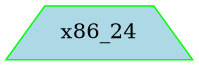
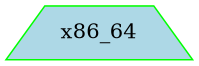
(99, 33) -> (99, 33)
